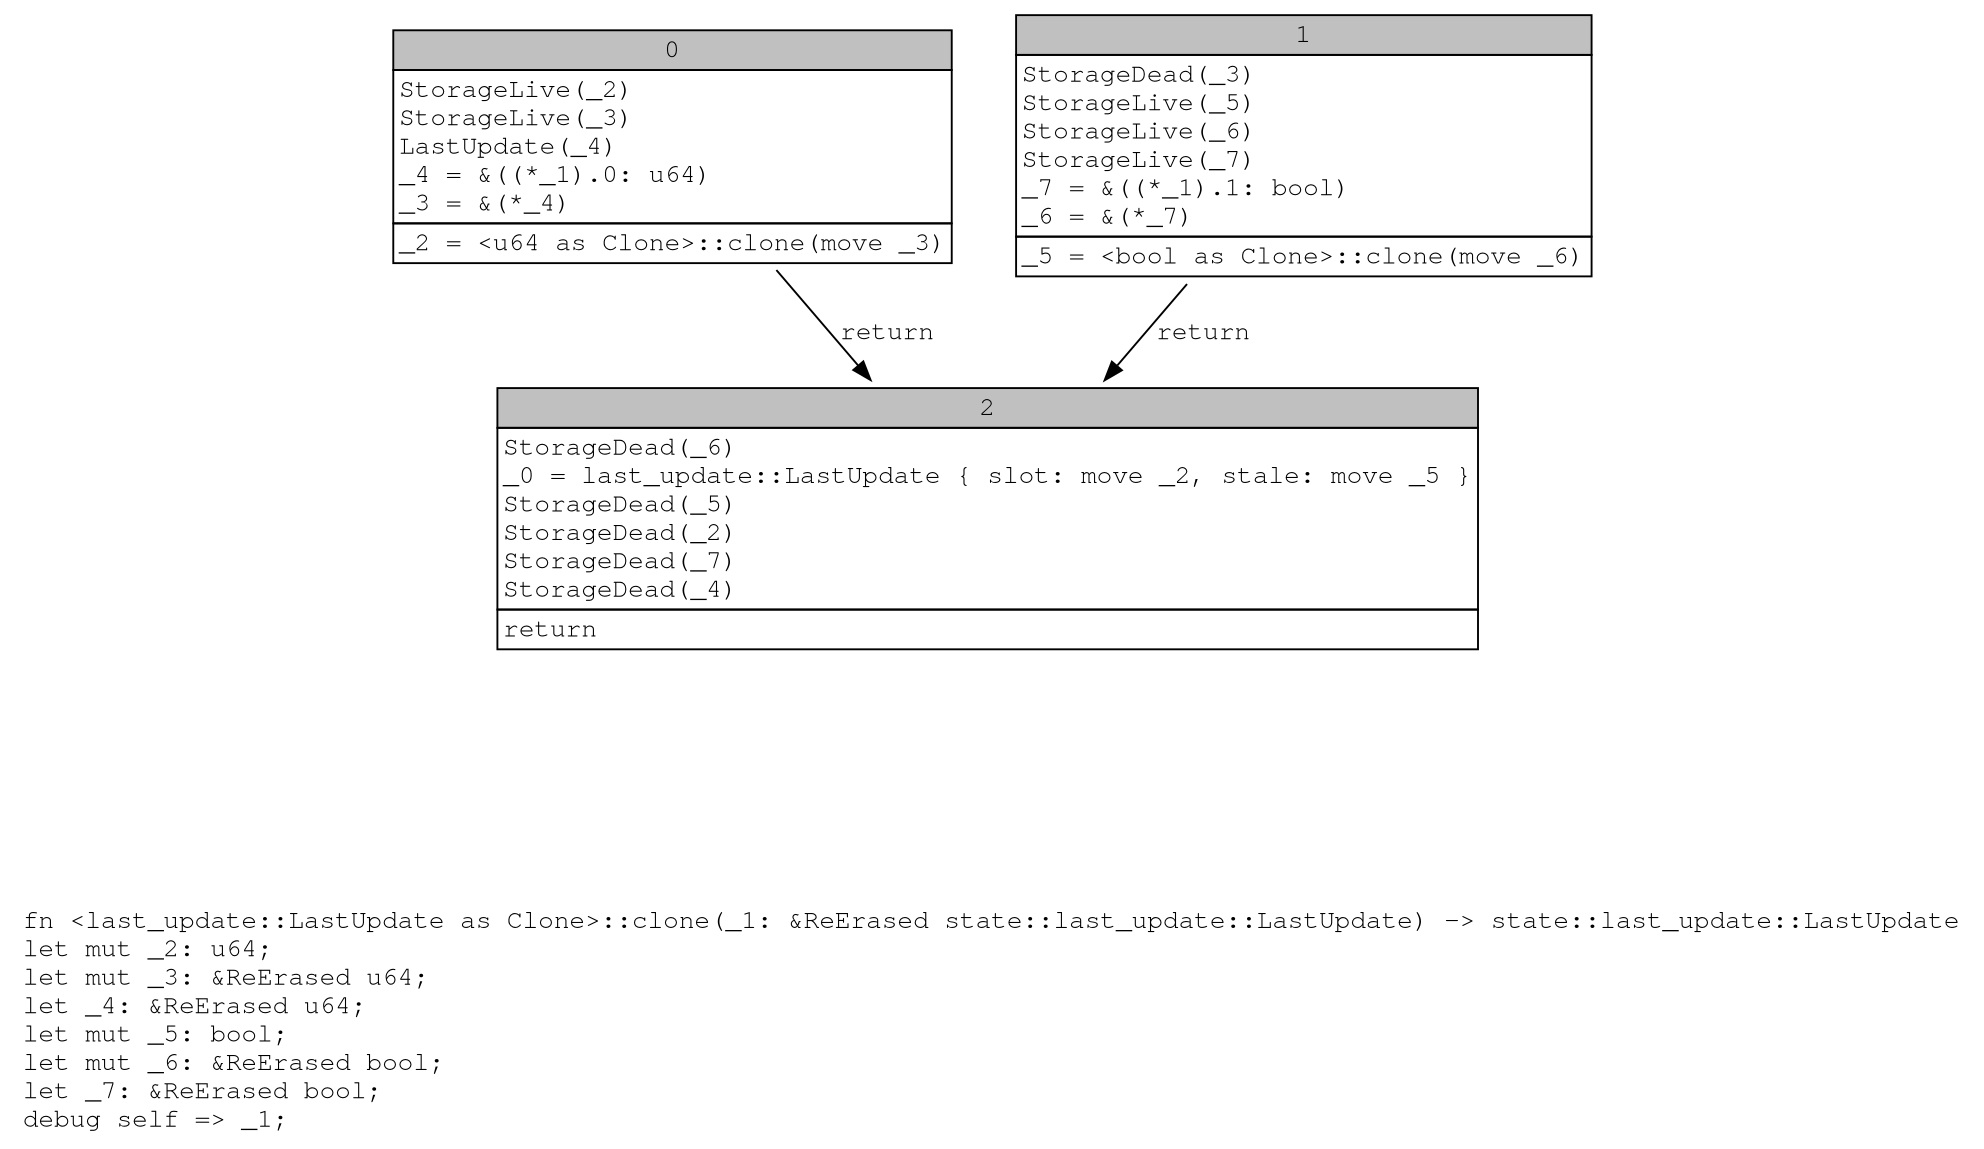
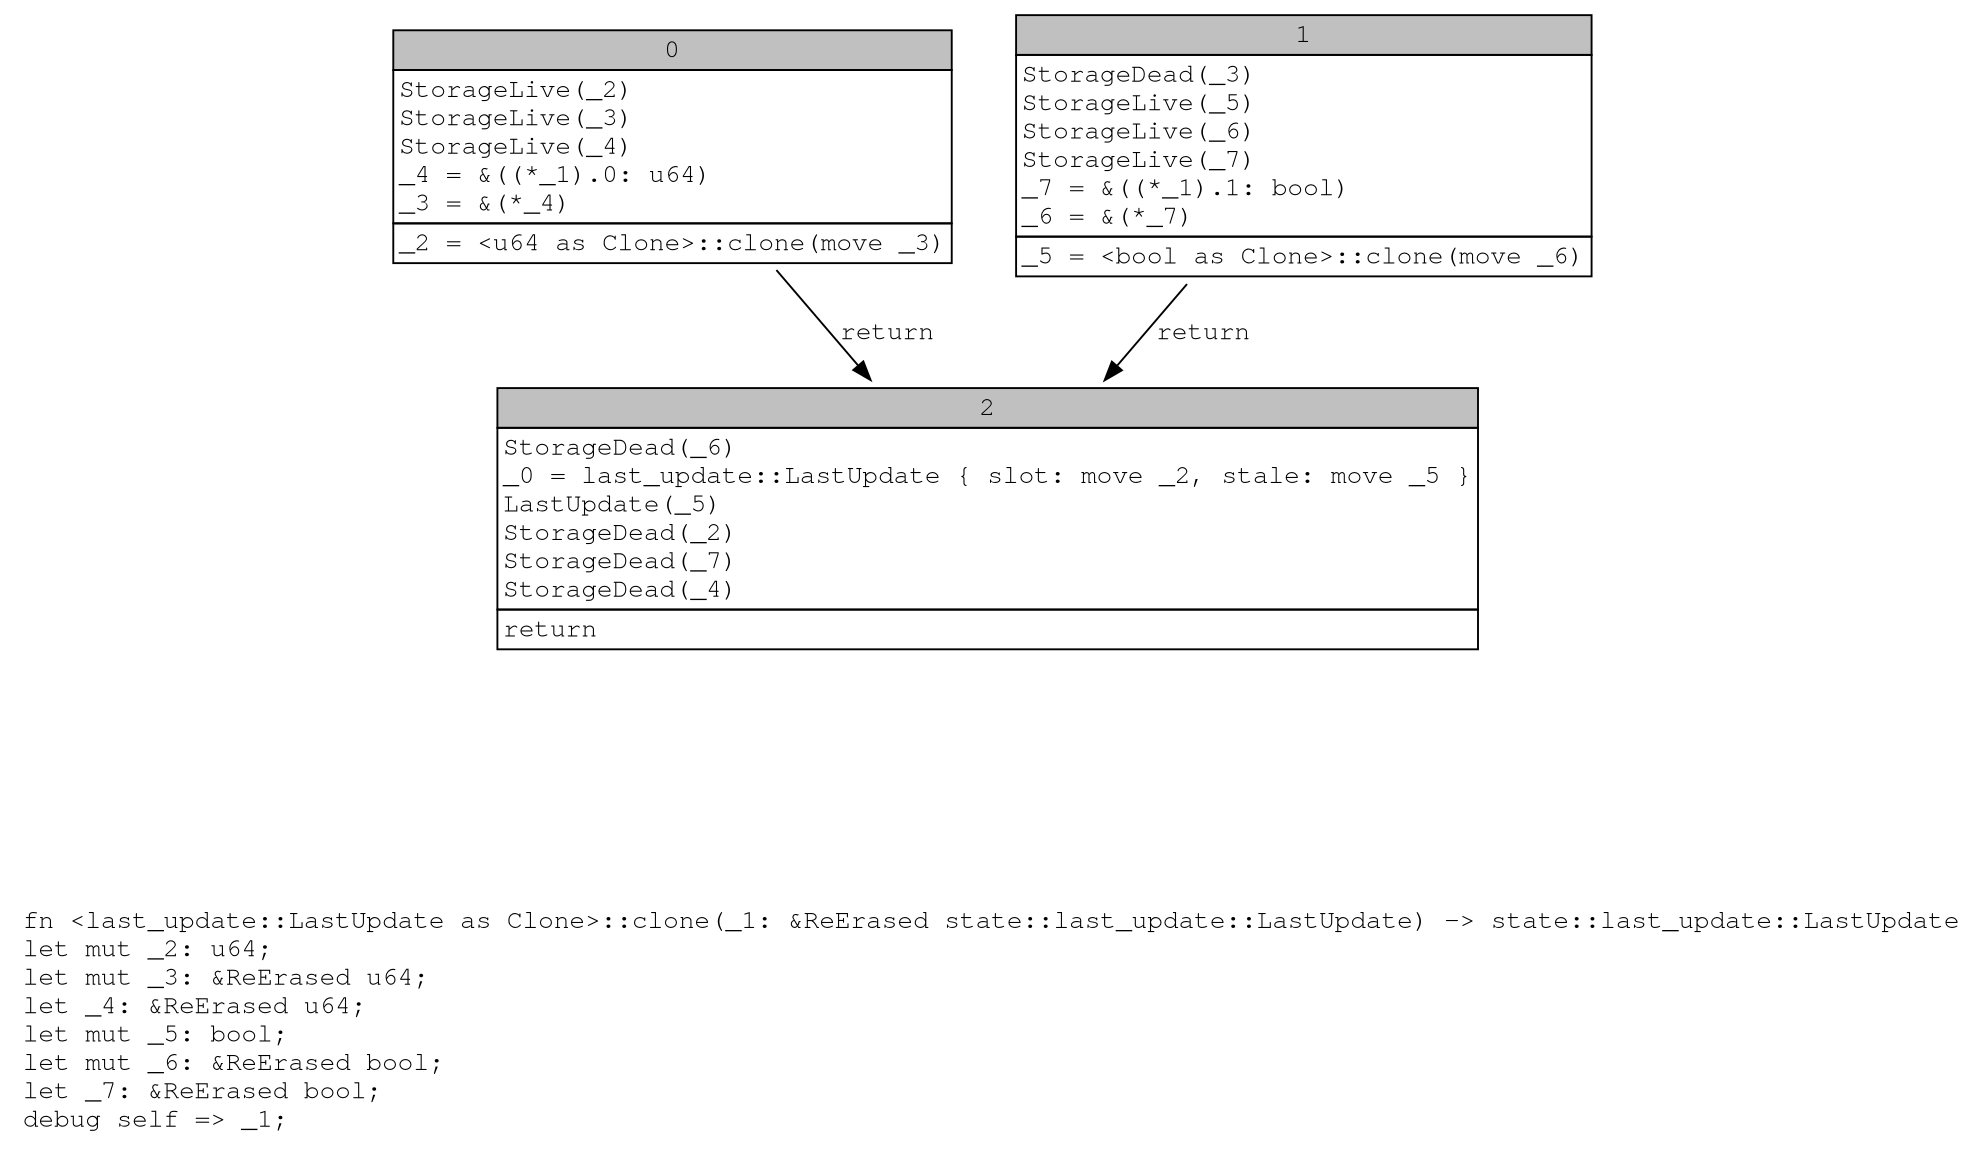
(509, 146) -> (516, 146)
(620, 504) -> (613, 504)
